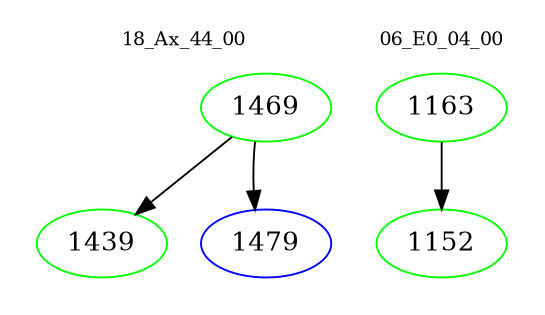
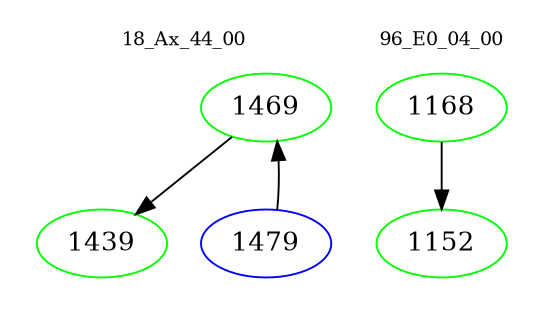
(442, 41) -> (442, 41)
(442, 108) -> (442, 108)
(254, 166) -> (279, 185)
